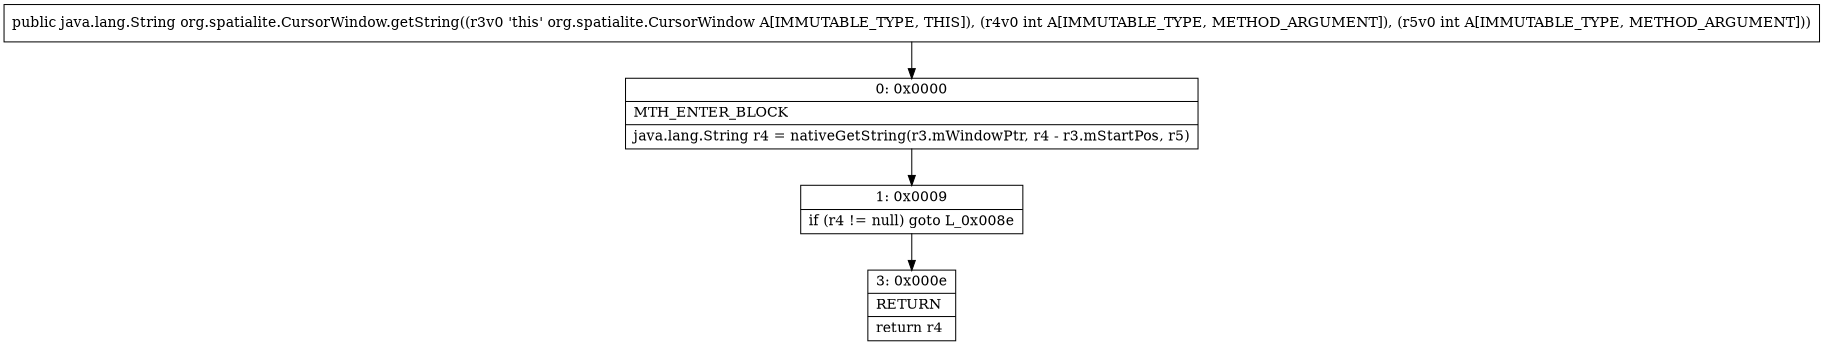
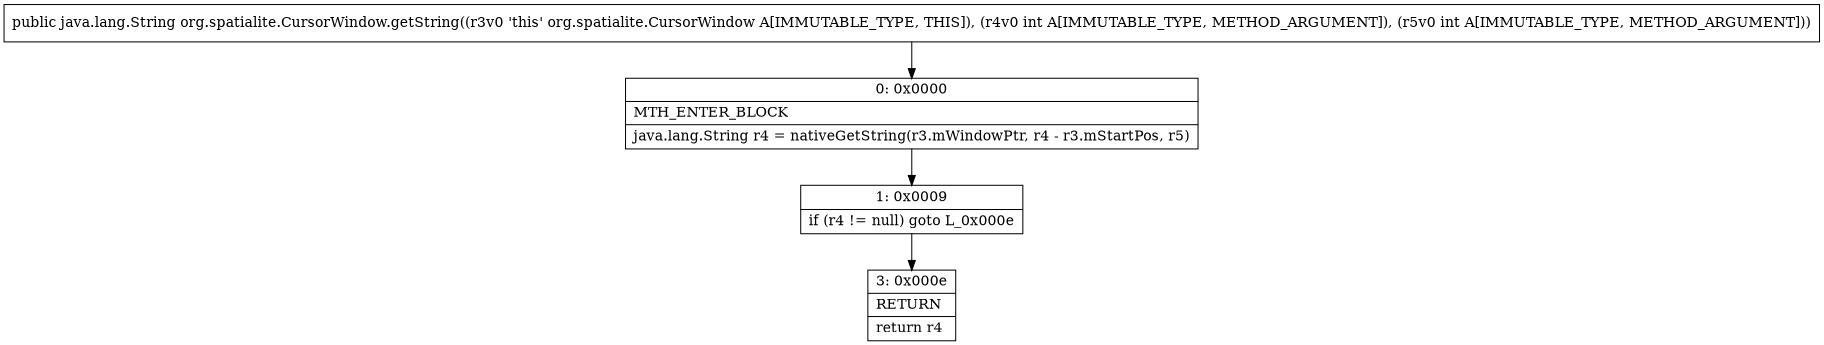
(912, 221) -> (912, 221)
